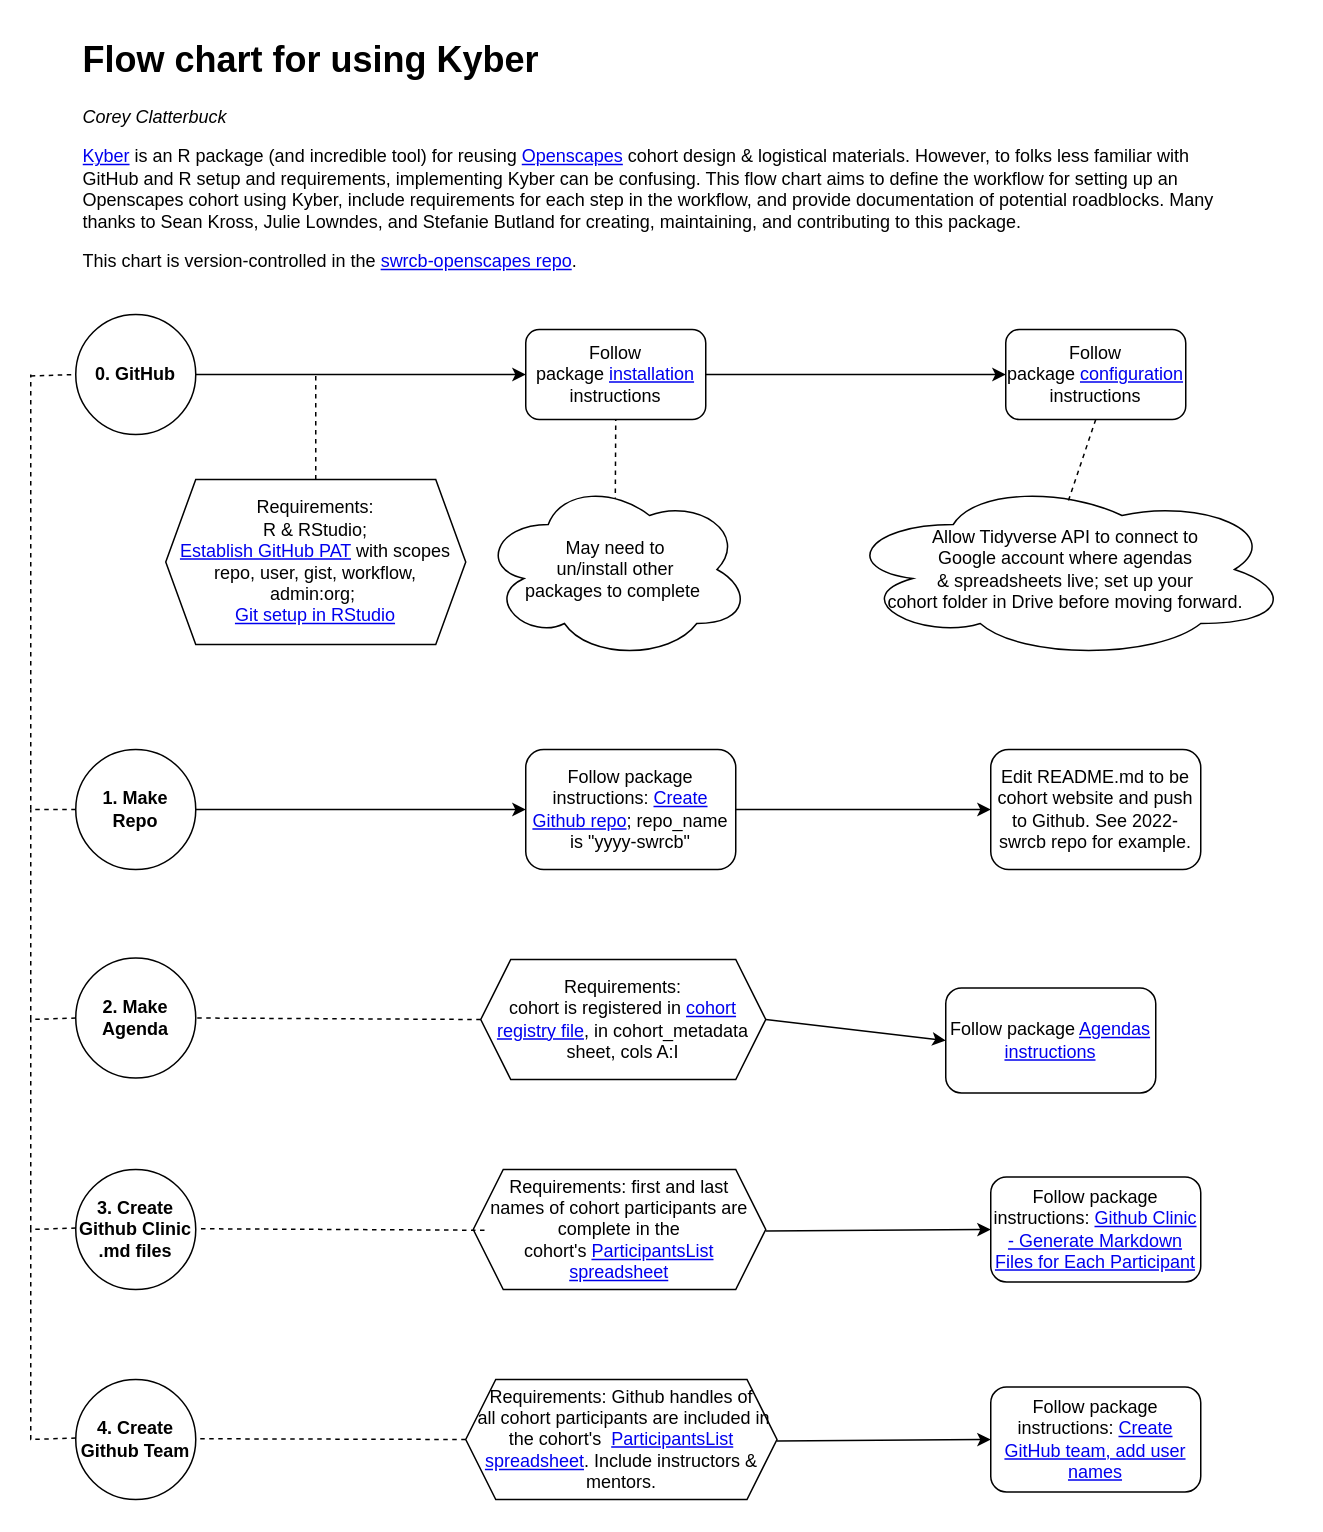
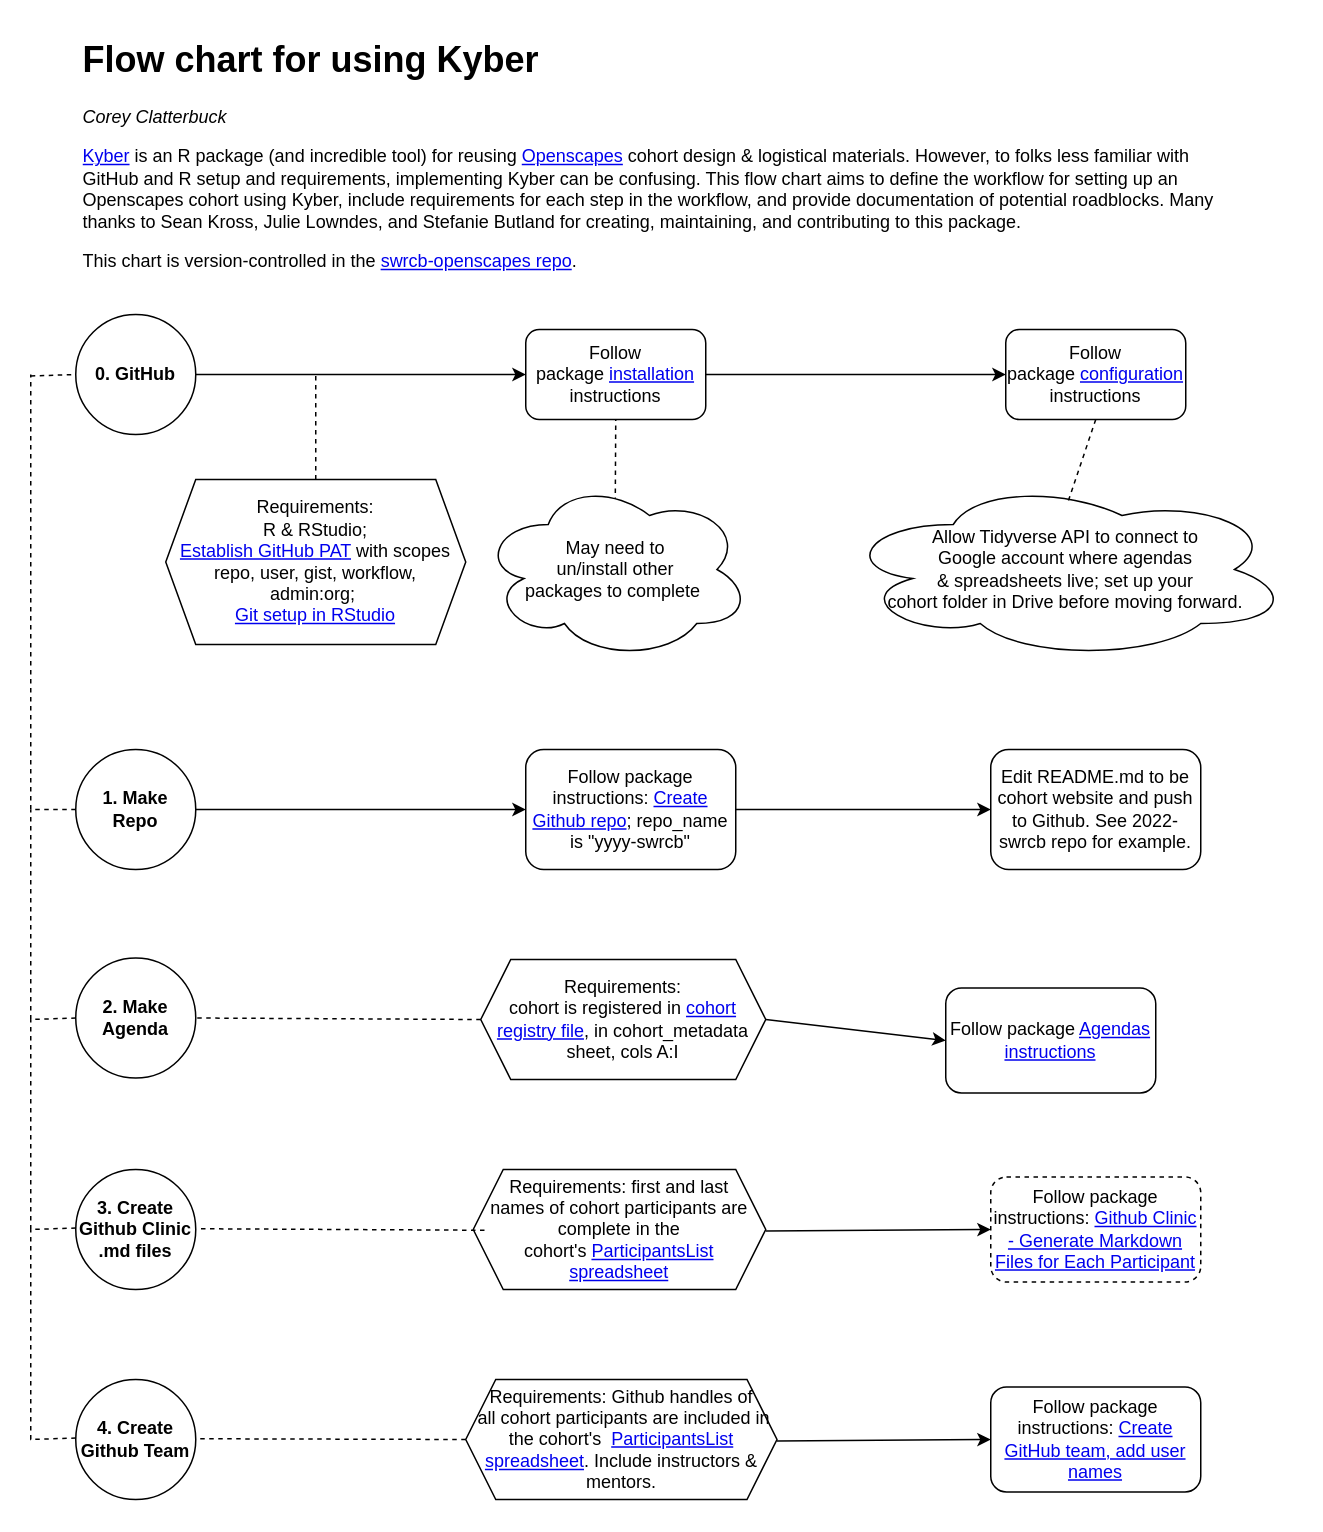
(1096, 1229) -> (1096, 1229)
